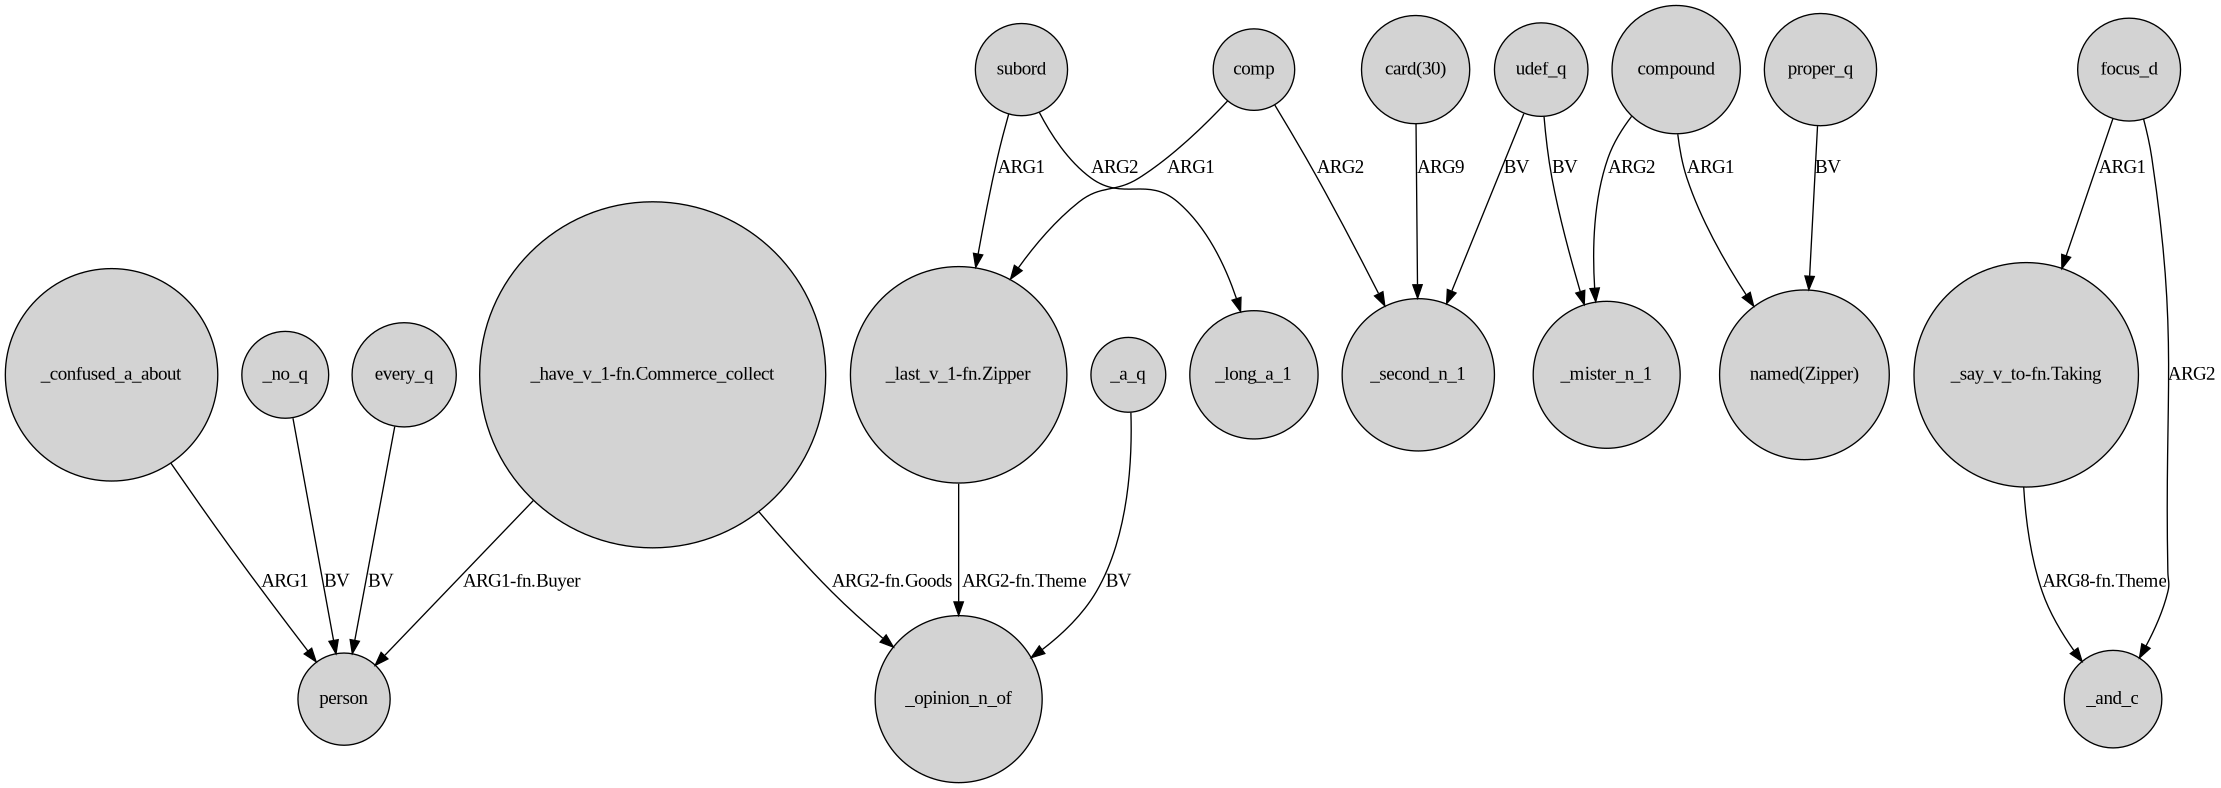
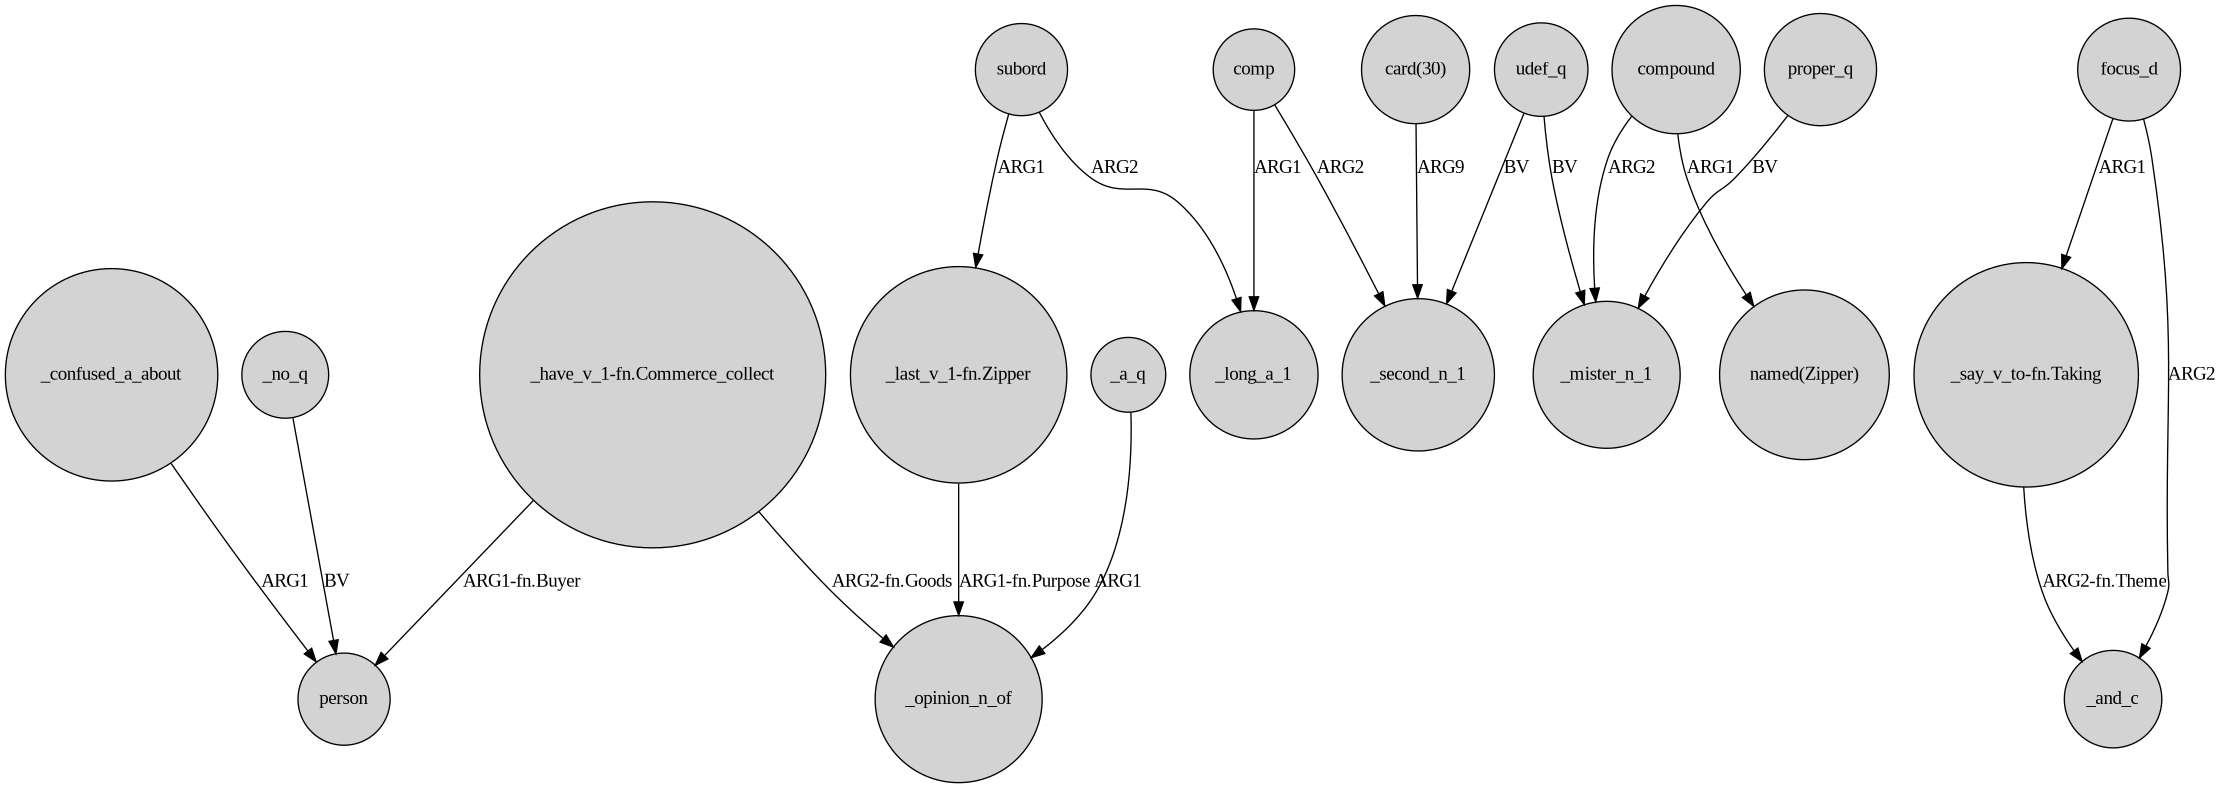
(1135, 180) -> (1254, 204)
(1814, 201) -> (1709, 200)
(404, 375) -> none
(1025, 582) -> (1025, 582)
(1118, 582) -> (1118, 582)
(2105, 582) -> (2105, 582)
